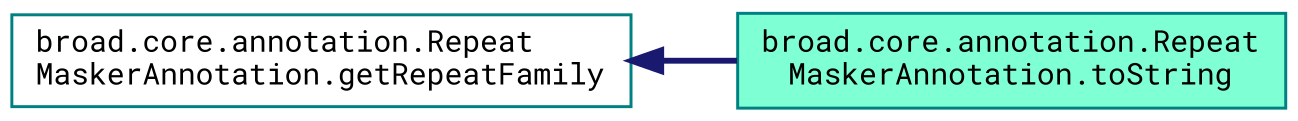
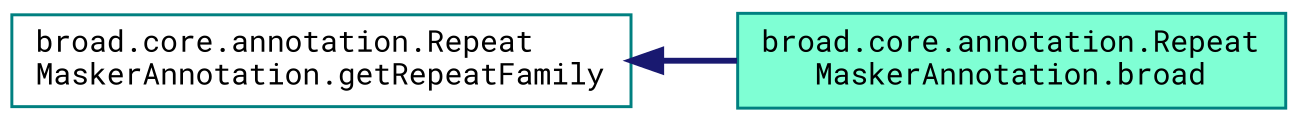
(1012, 61) -> (1012, 61)
